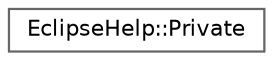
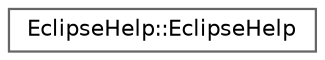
(137, 30) -> (162, 30)
